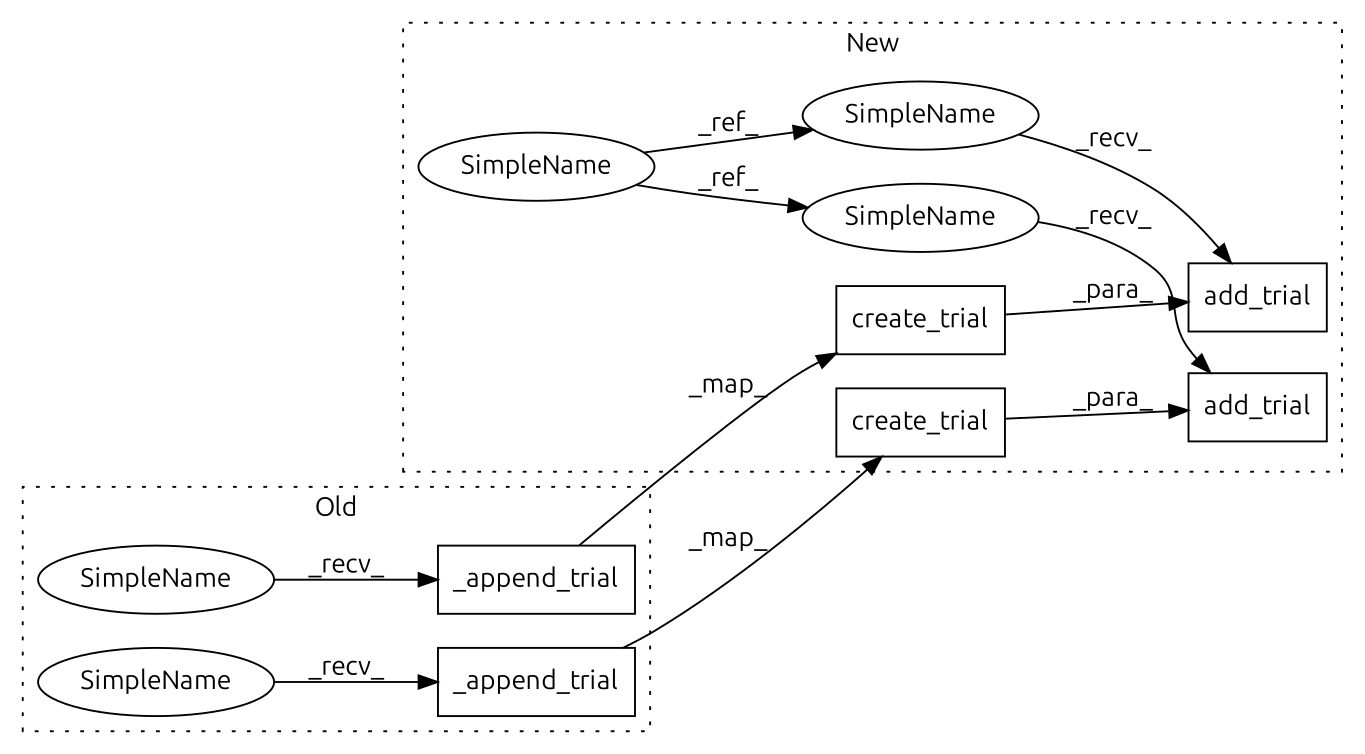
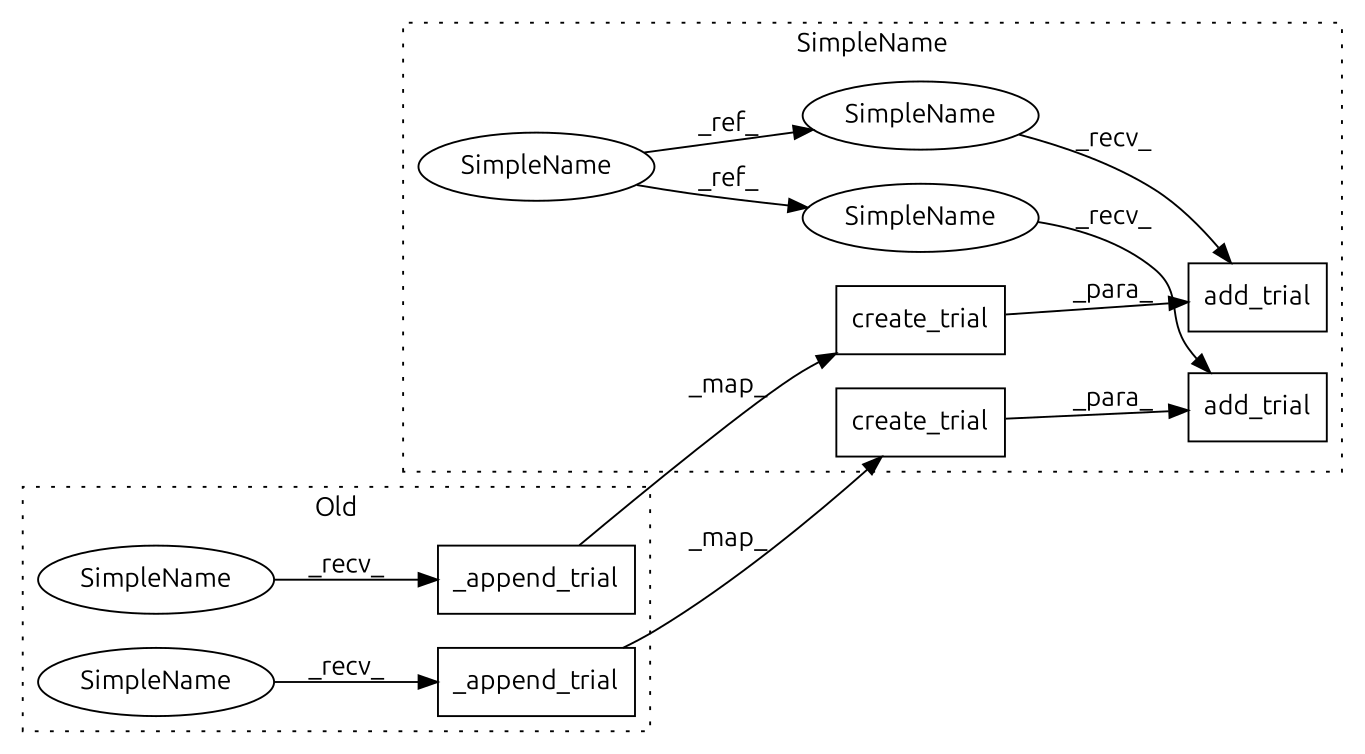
(873, 45) -> (873, 45)
